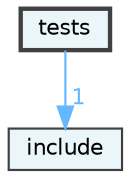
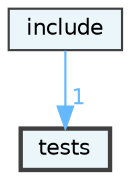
(65, 79) -> (65, 79)
